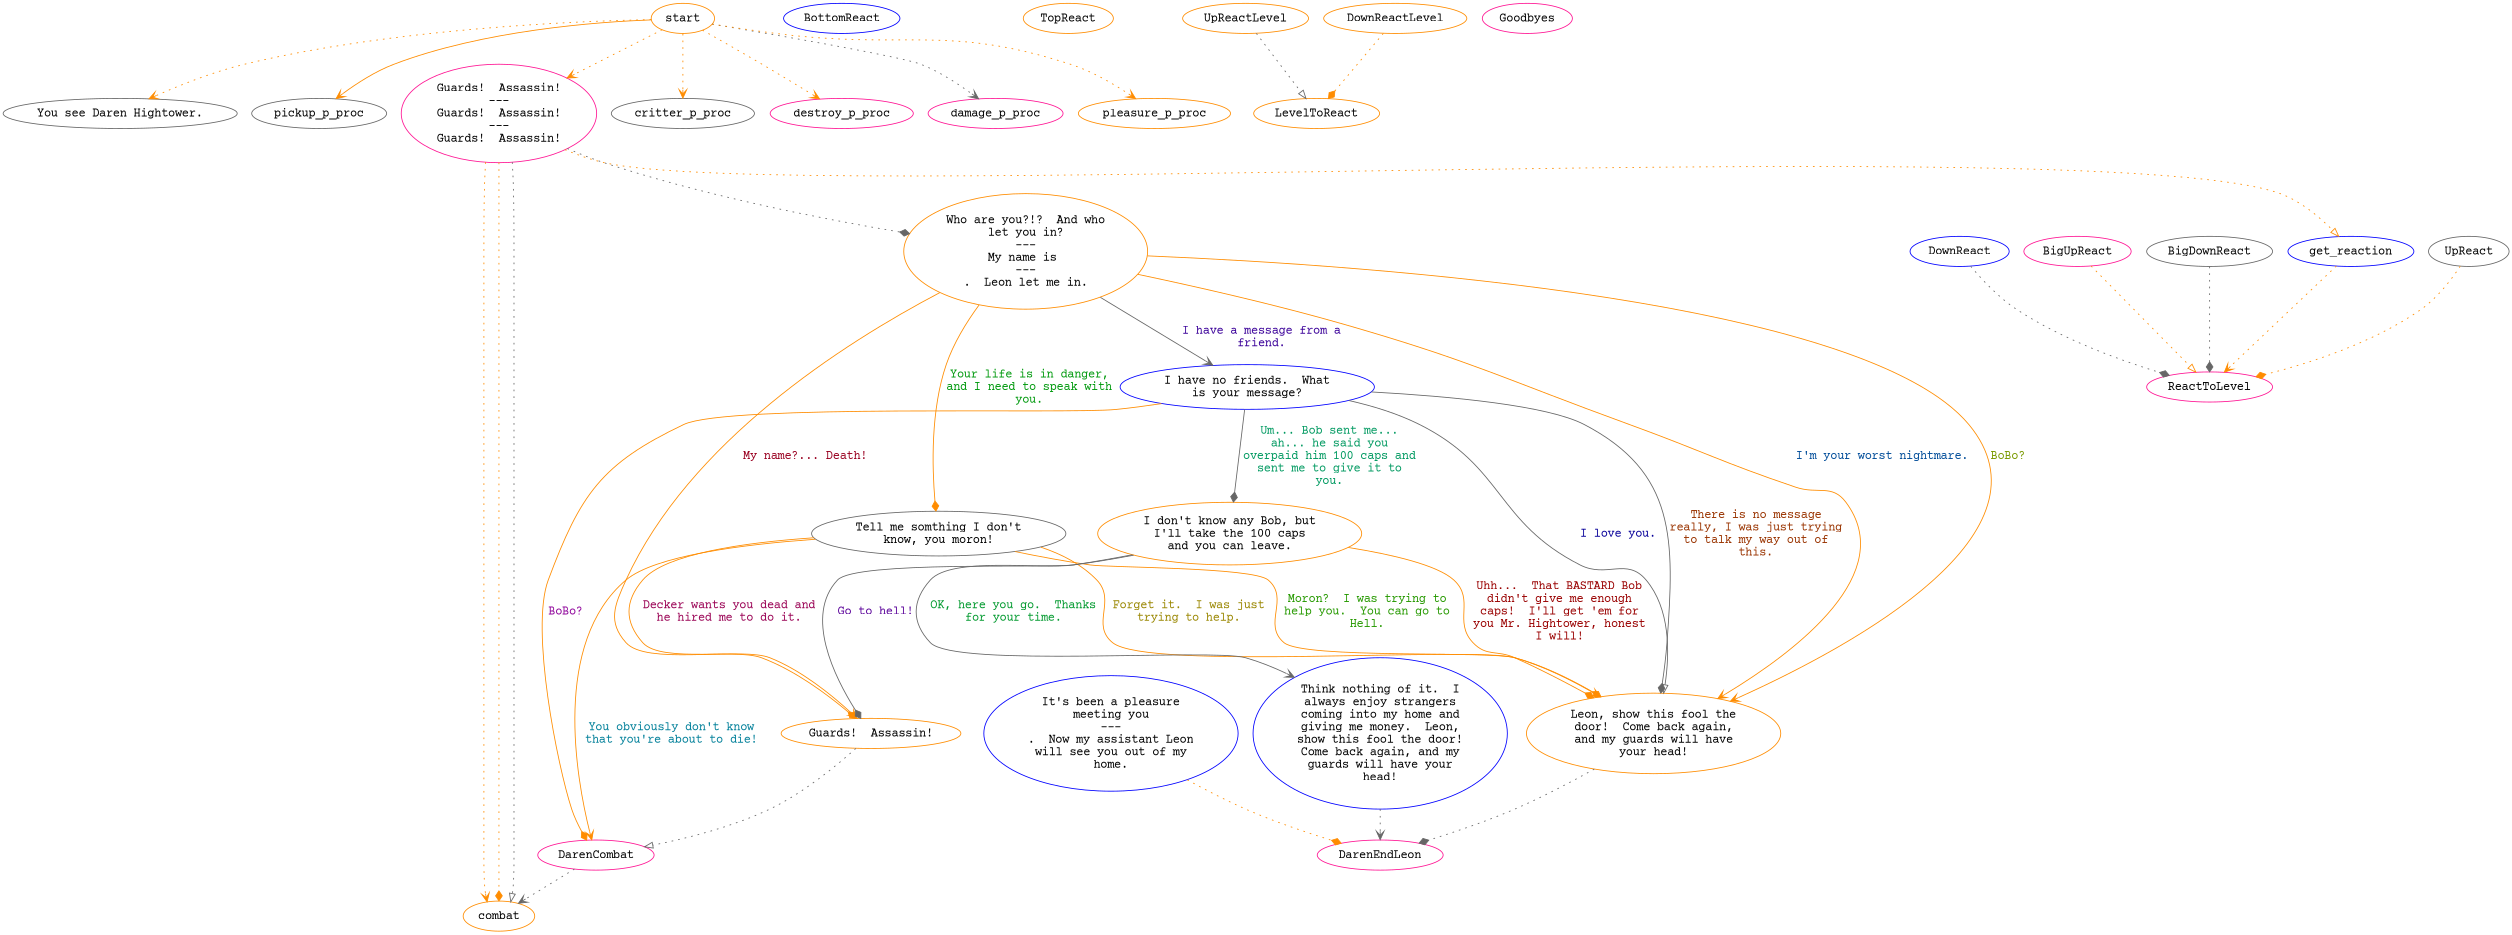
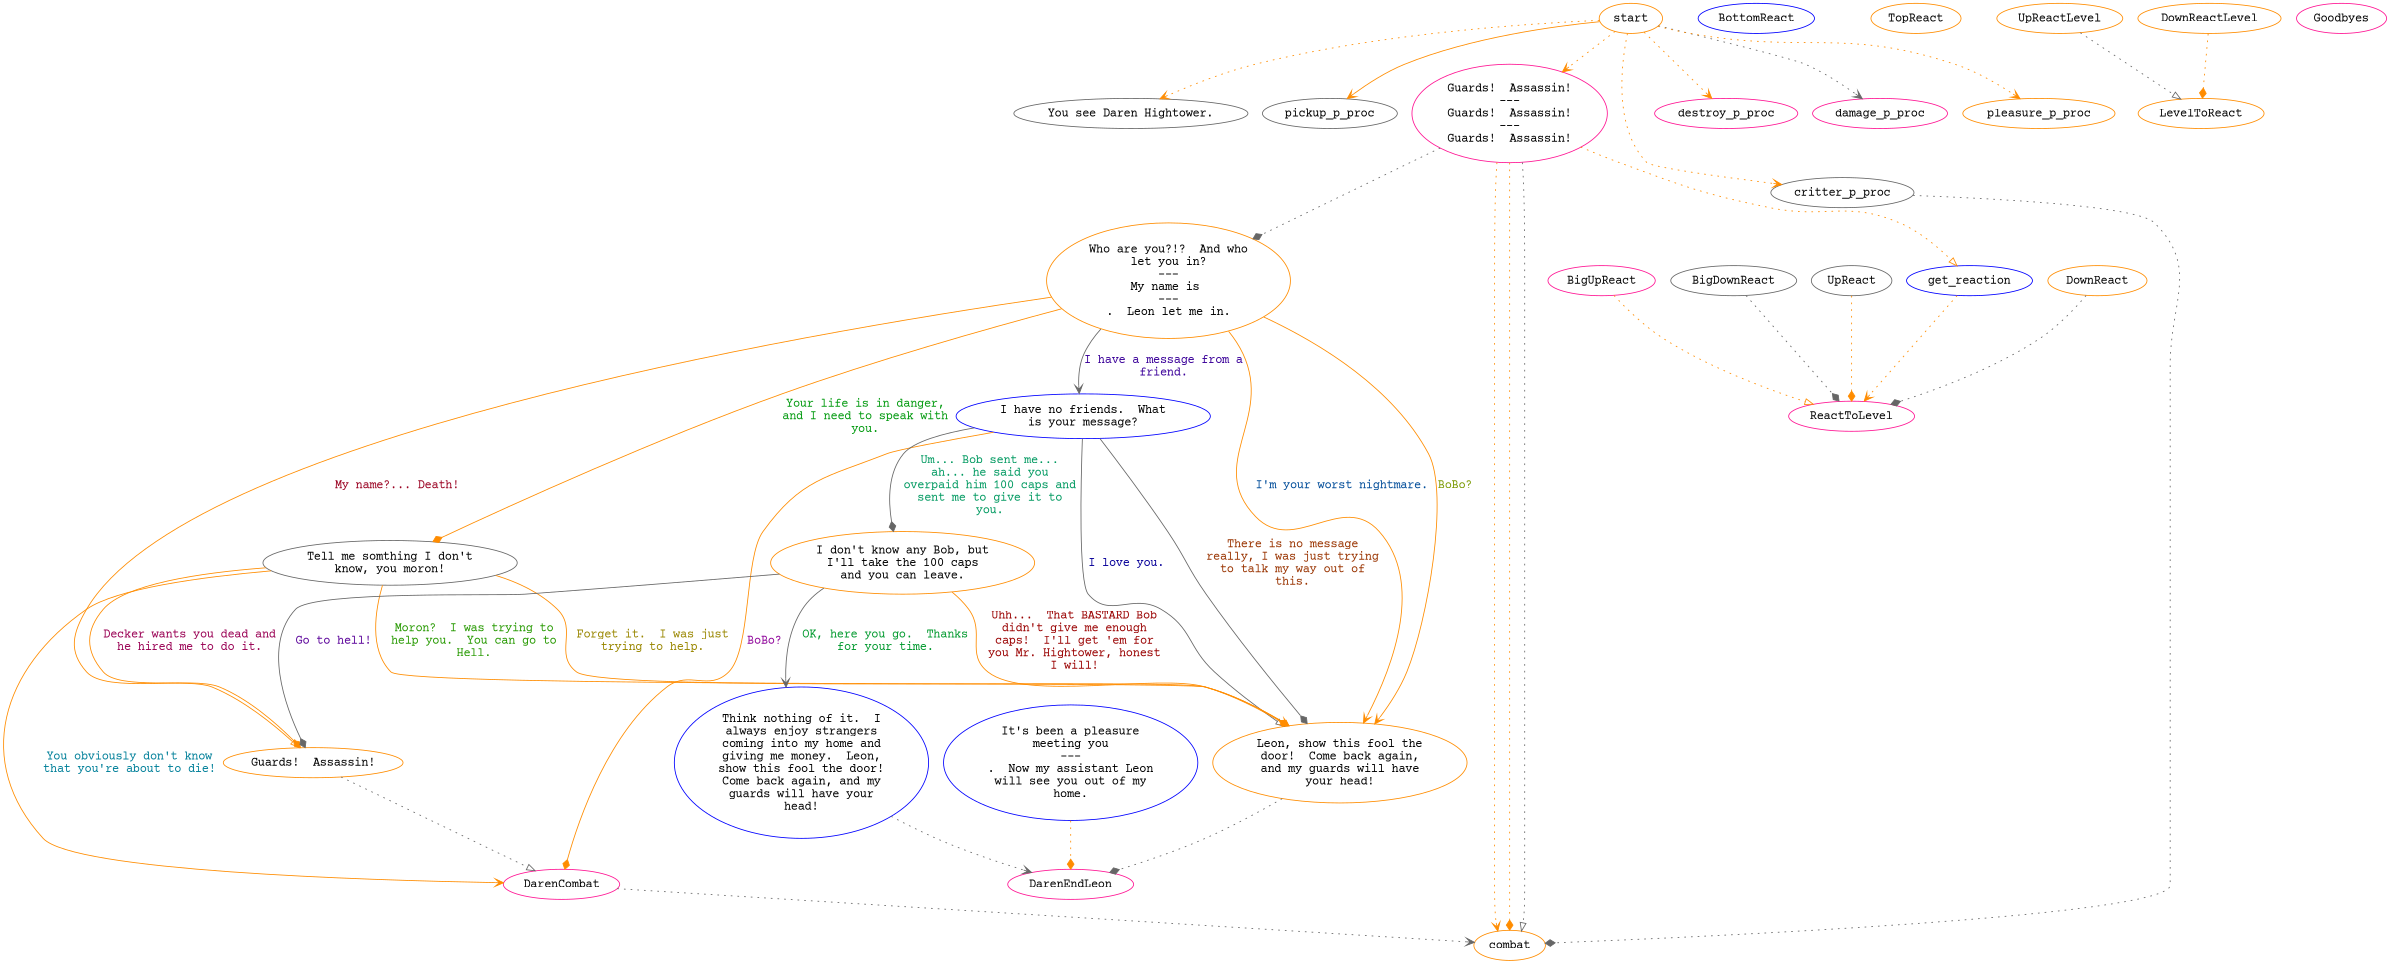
(1960, 251) -> (2097, 281)
(636, 634) -> (95, 659)
none -> (2170, 738)
